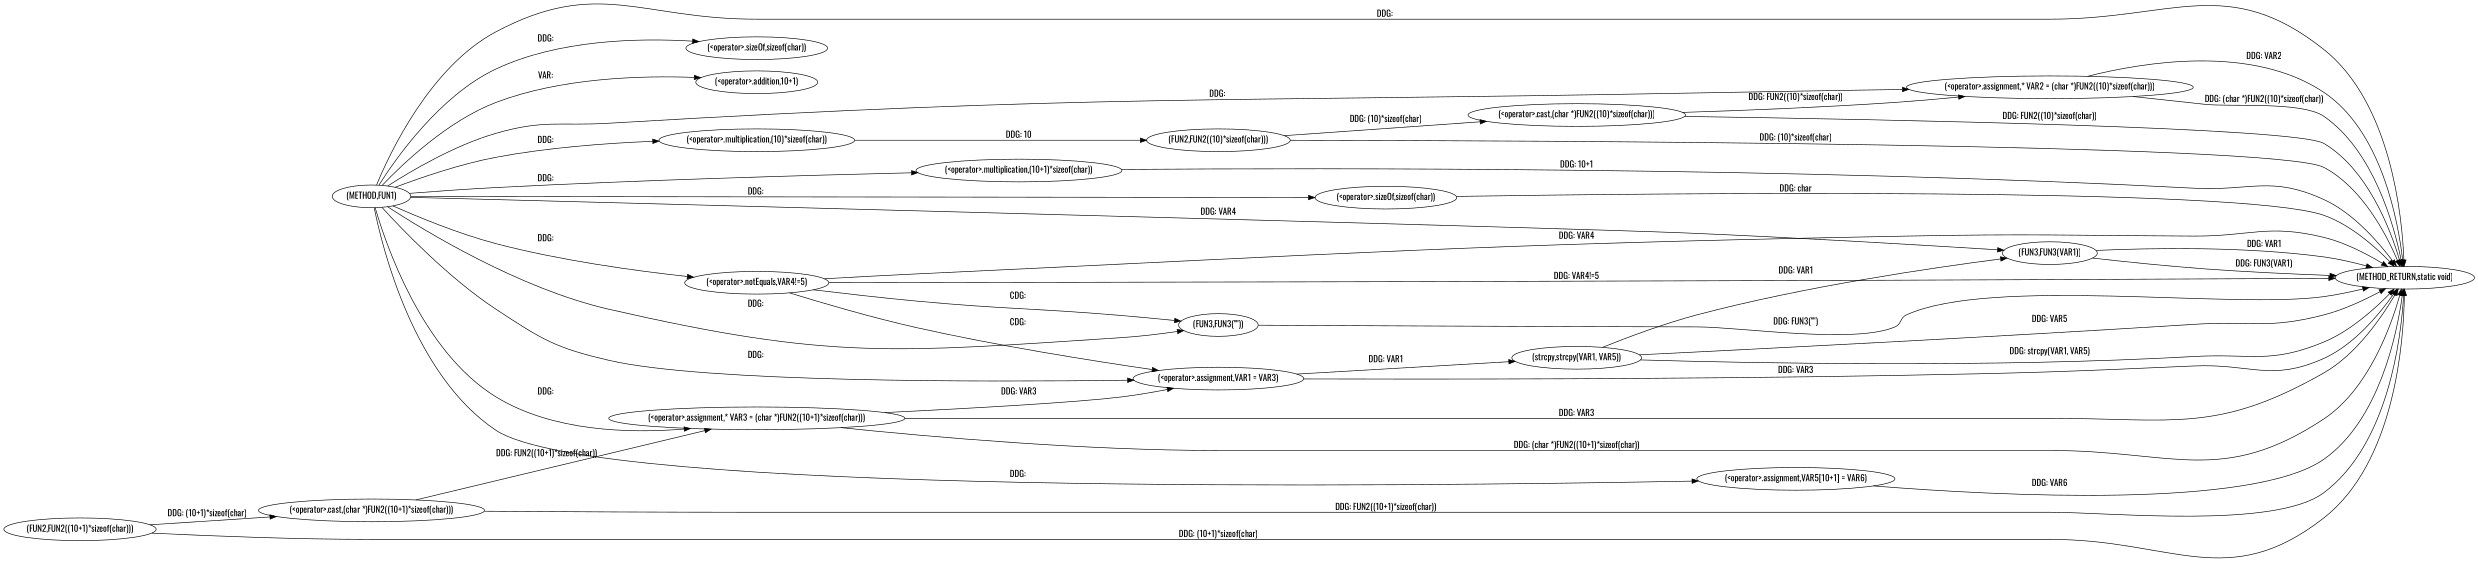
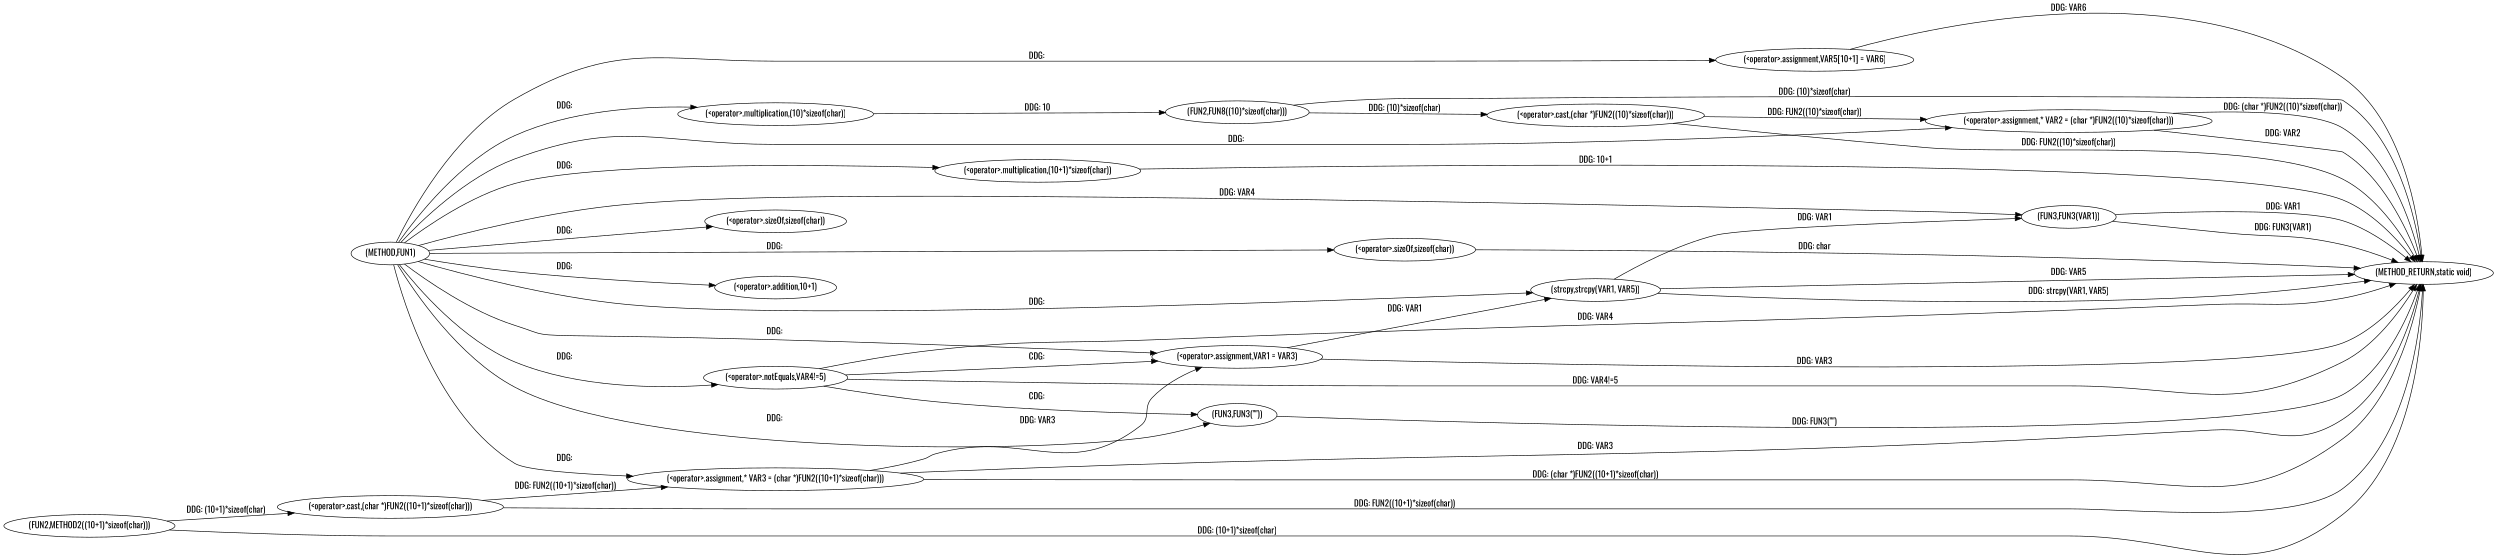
(1430, 19) -> (970, 310)
(547, 76) -> (566, 267)
(1218, 140) -> (1237, 112)
(80, 529) -> (89, 526)
